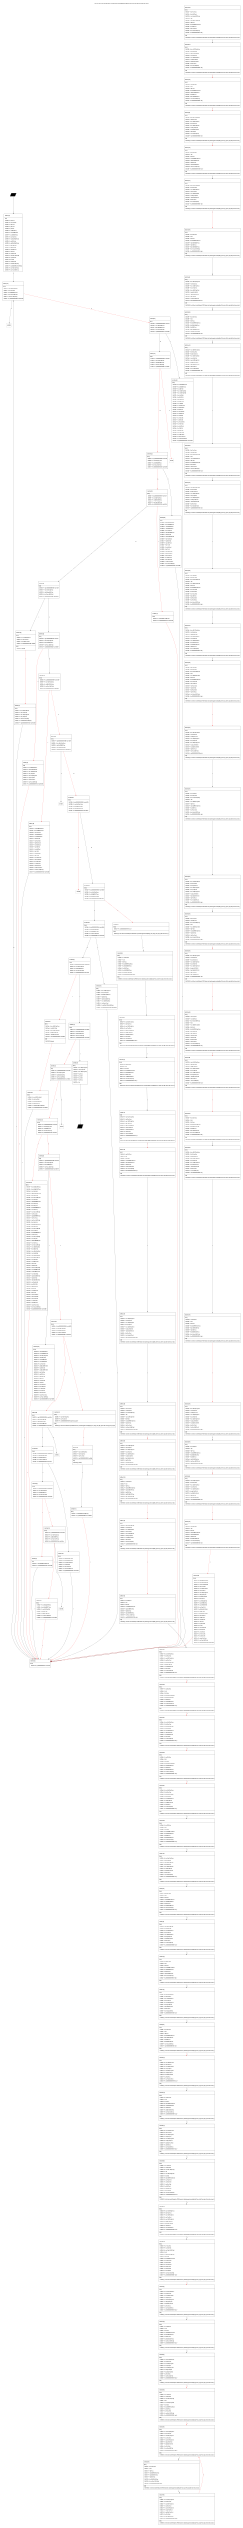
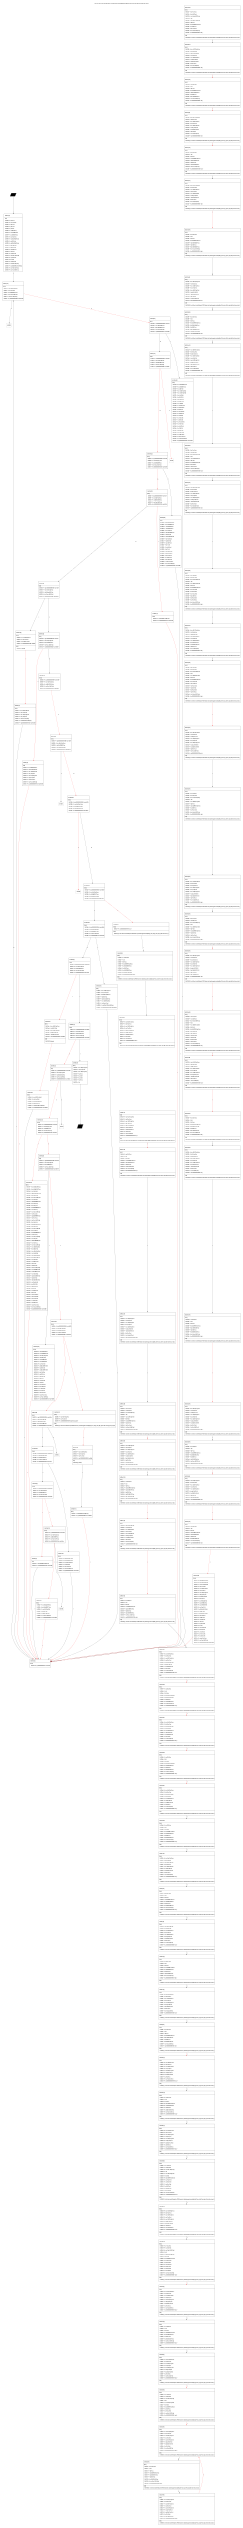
(39, 848) -> none
(147, 1073) -> none
